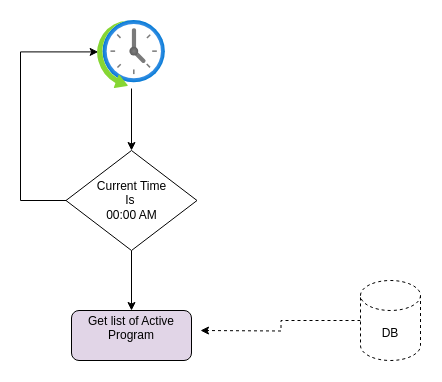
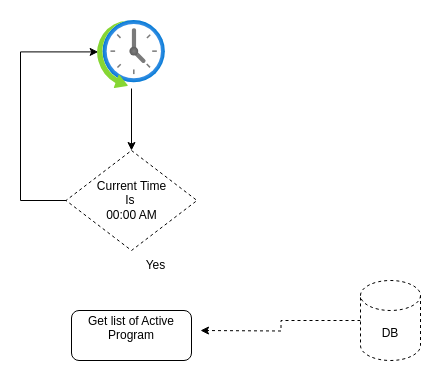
(132, 201) -> (132, 201)
none -> (156, 266)
(132, 277) -> none
(132, 336) -> (132, 336)
